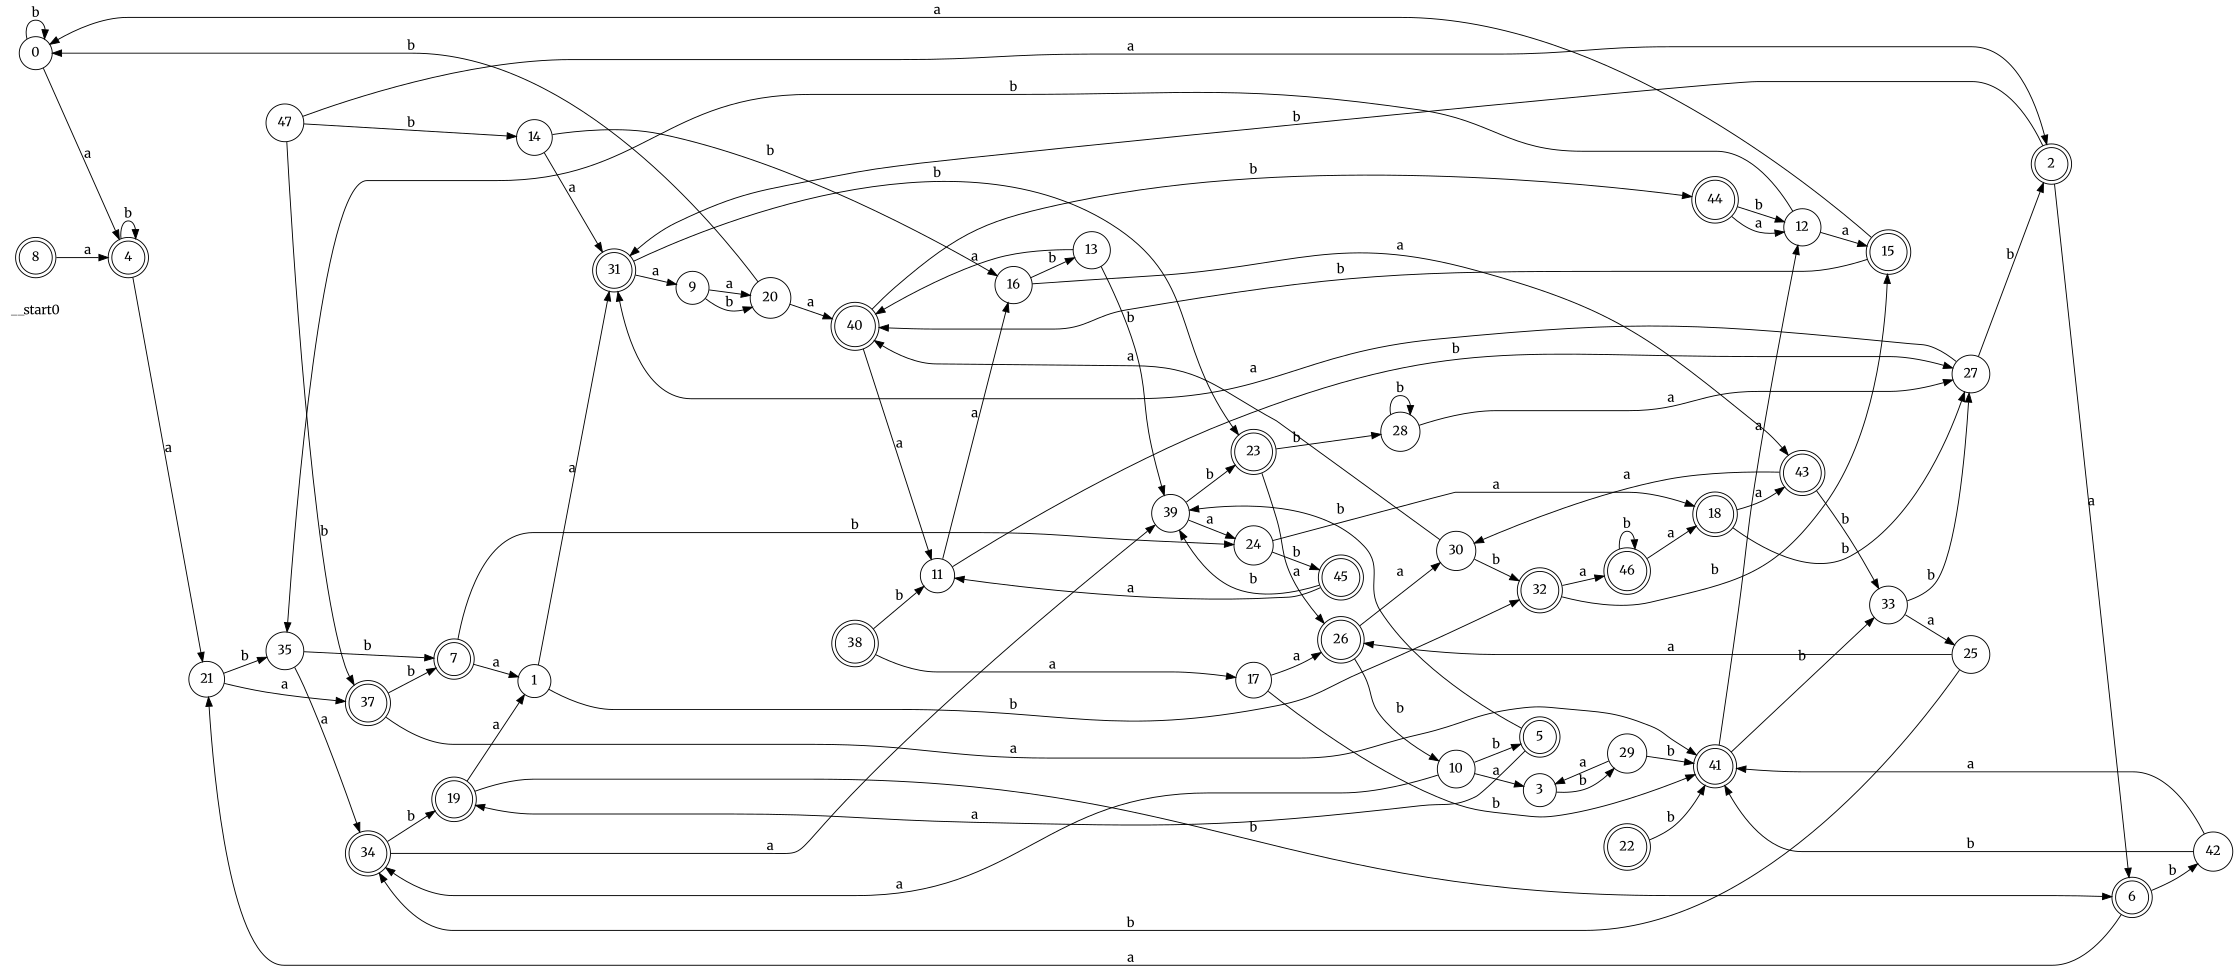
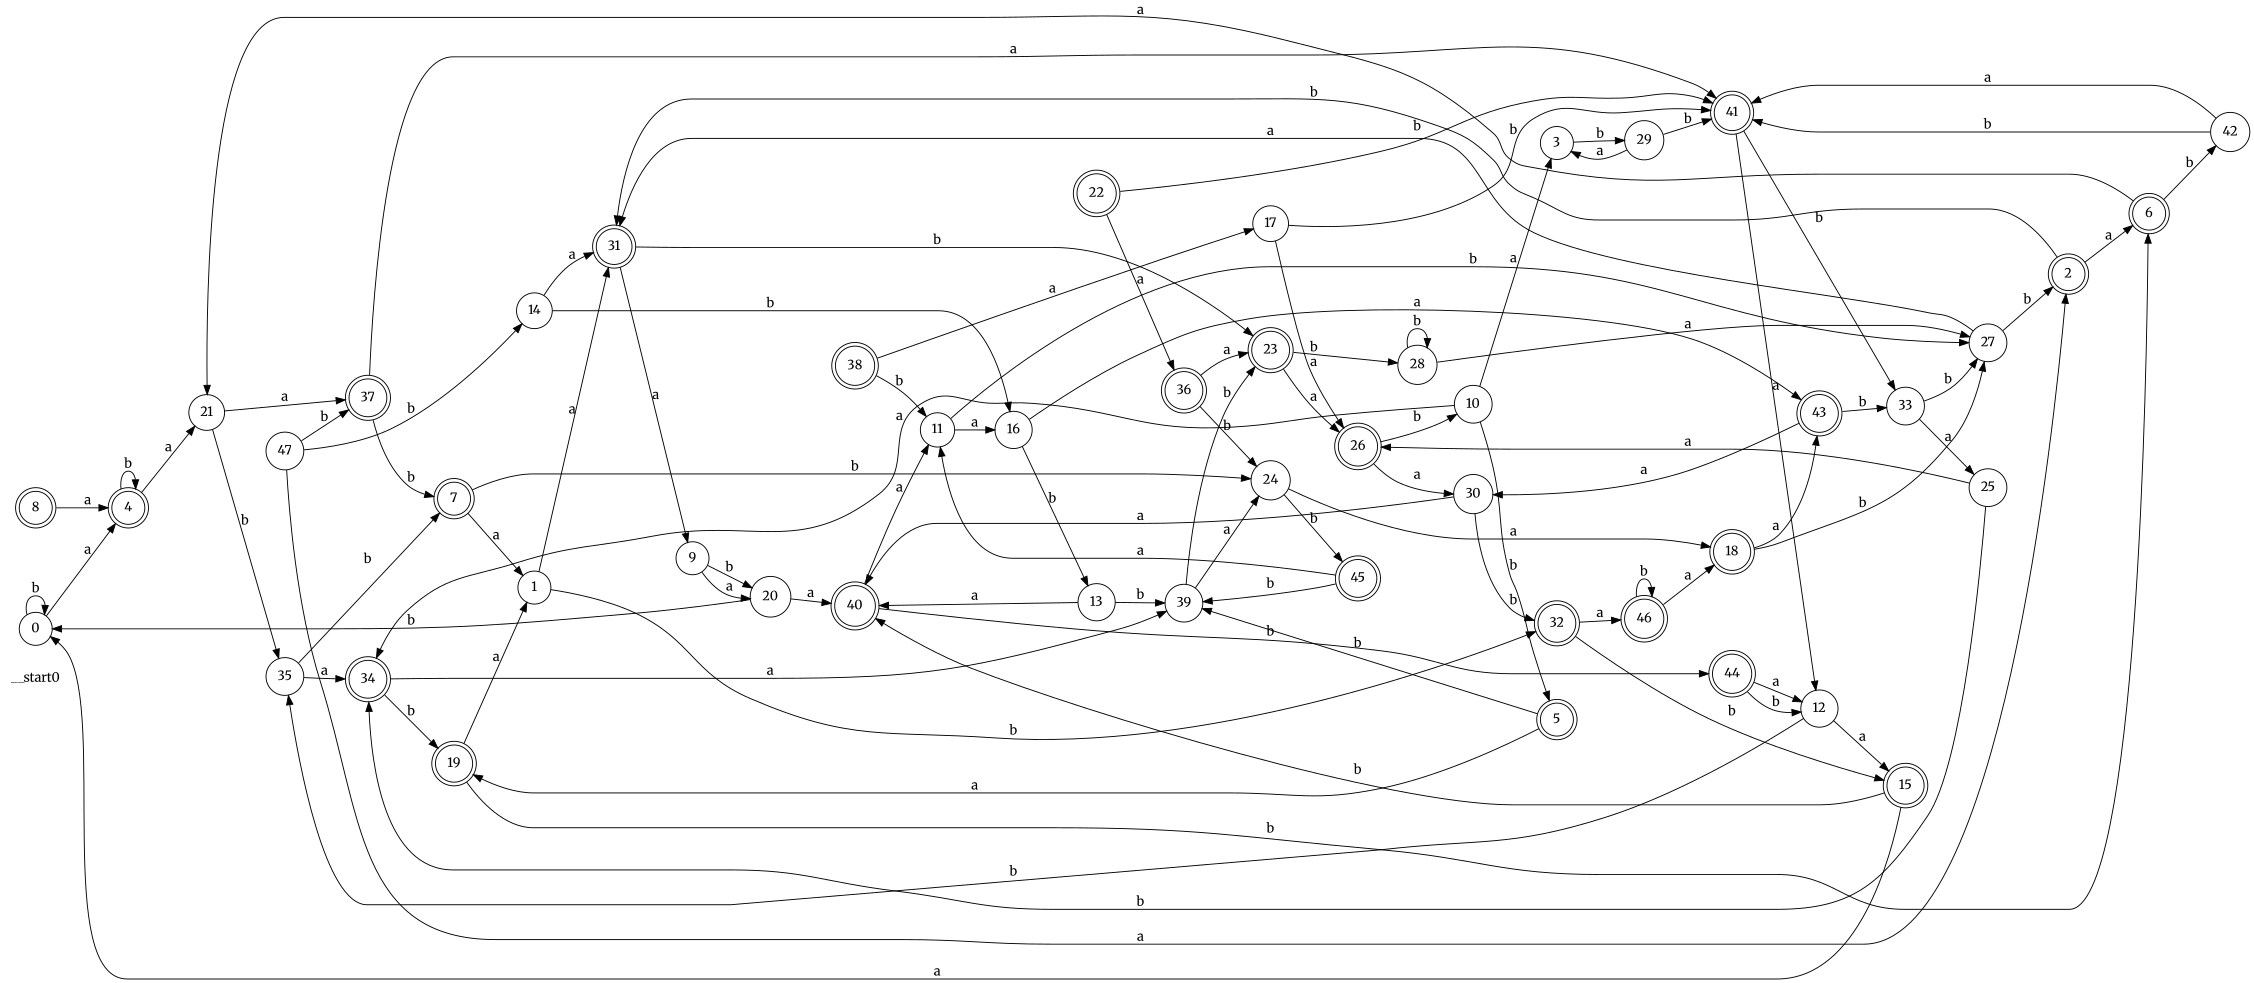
none -> (1184, 390)
